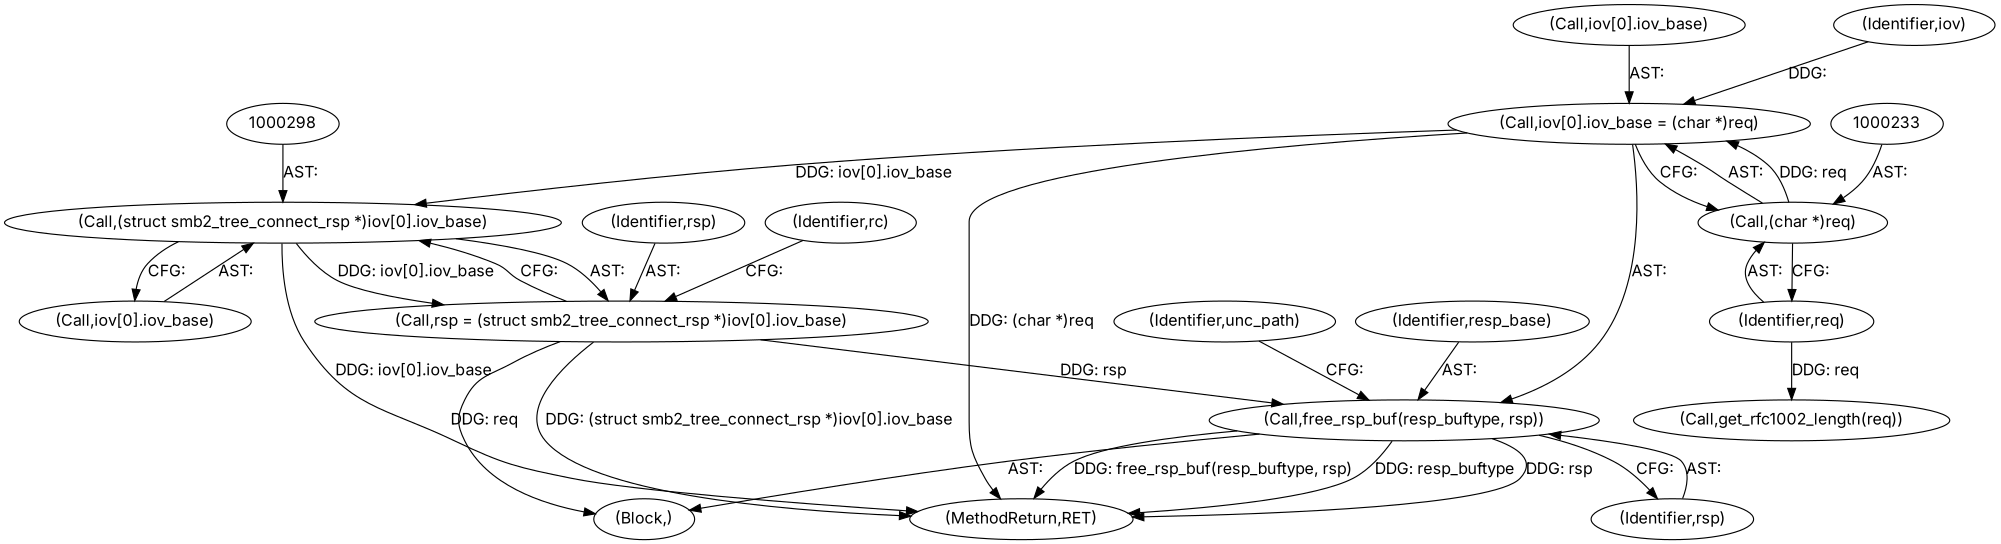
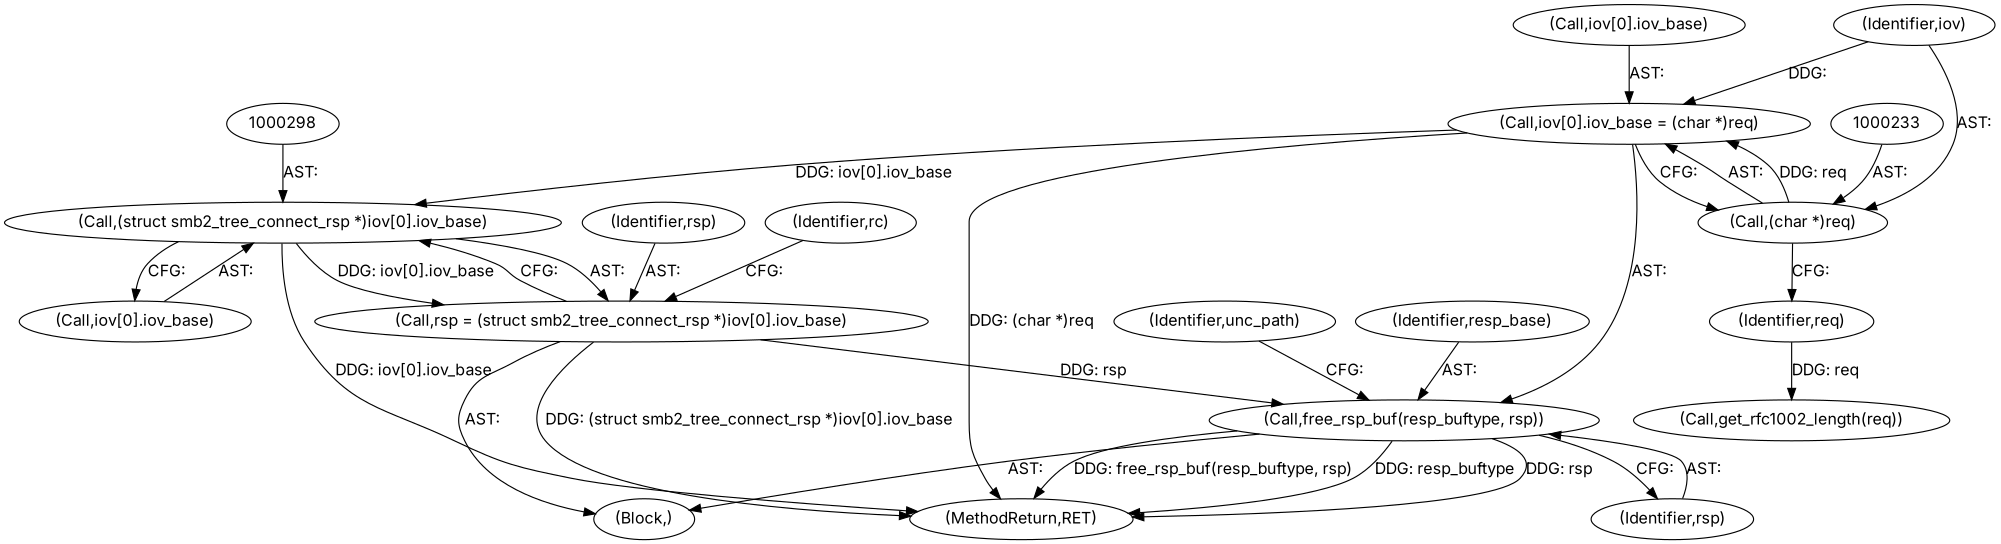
(1746, 278) -> (1954, 142)
(485, 420) -> (485, 420)
